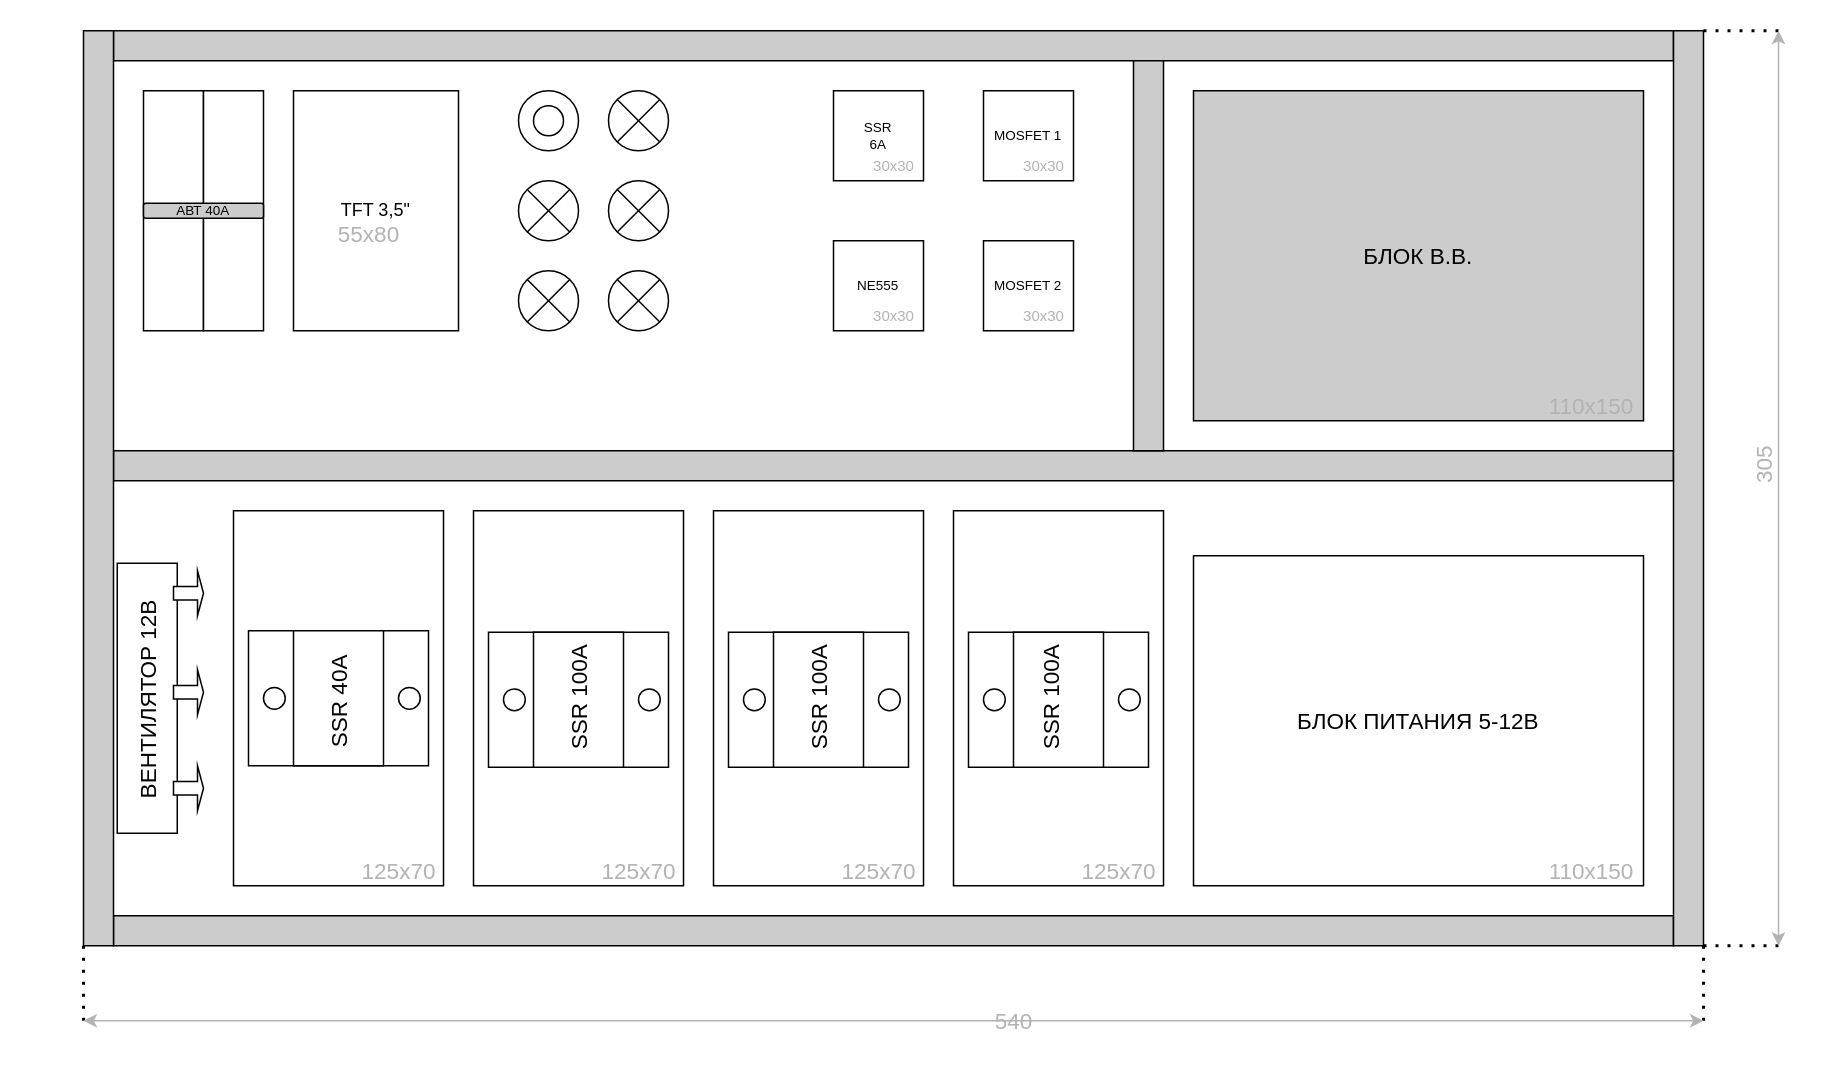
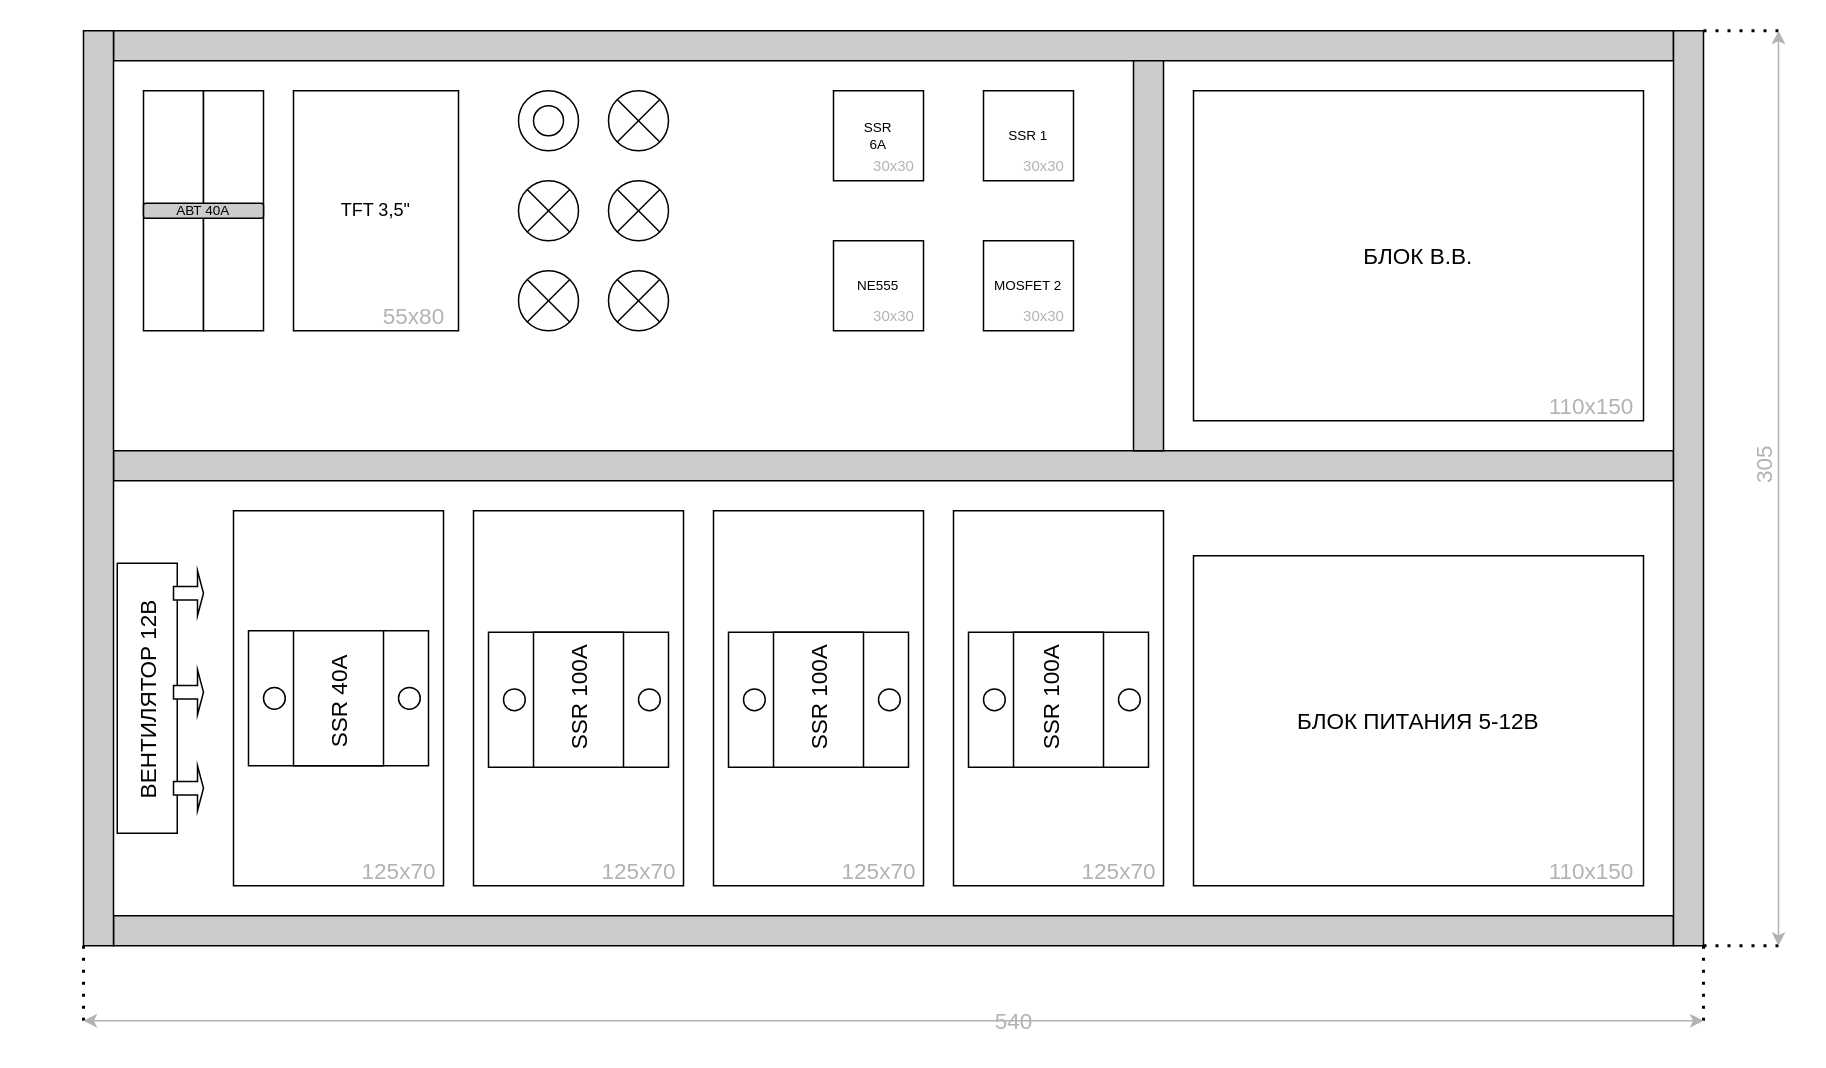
(1028, 136) -> (1028, 136)
(368, 233) -> (413, 316)
(1418, 256) -> (1418, 256)
